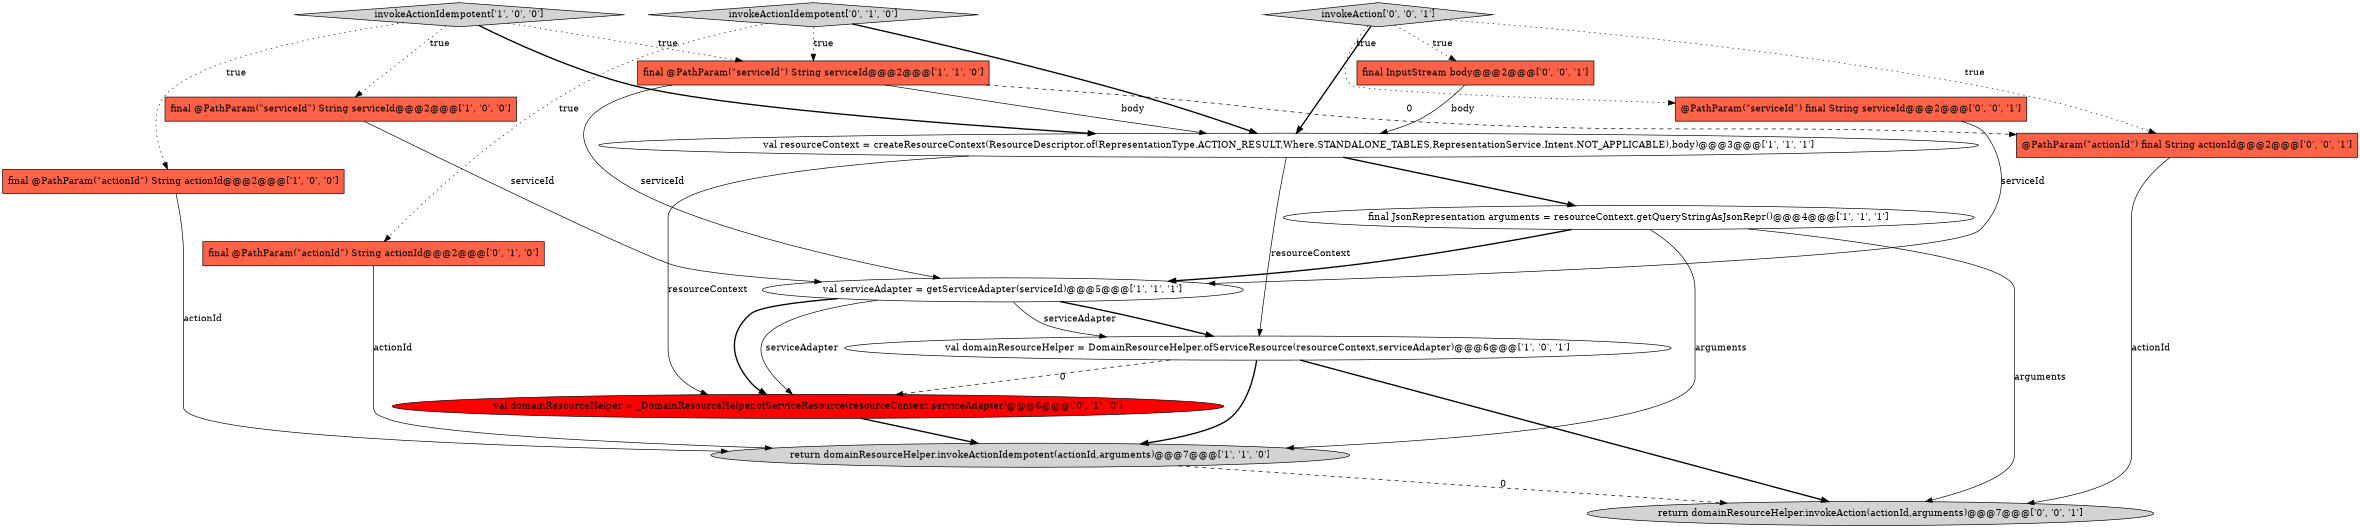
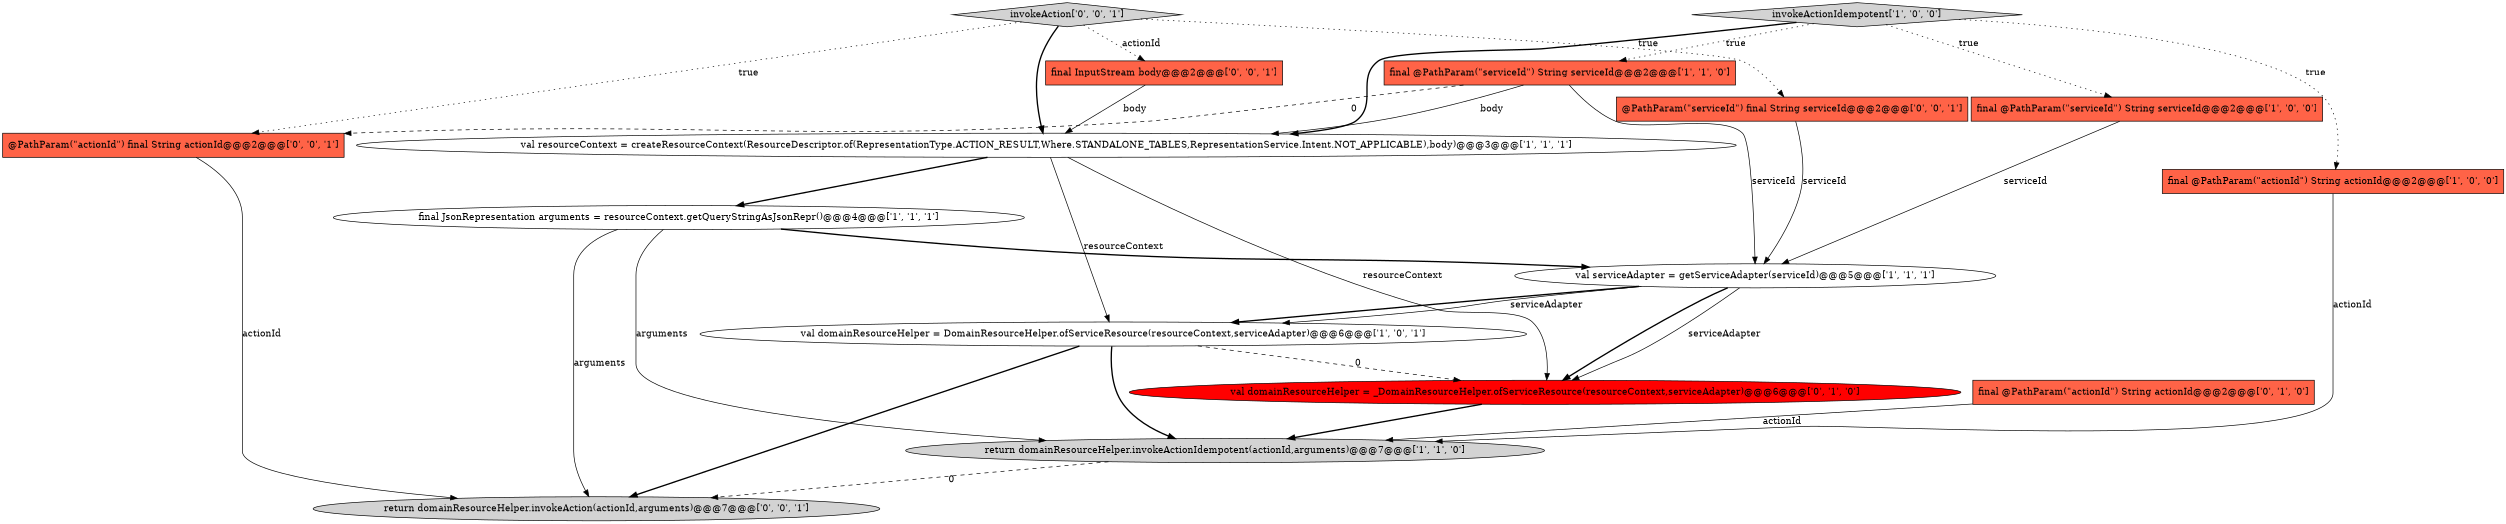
(813, 15) -> none
(1443, 44) -> (1141, 44)
